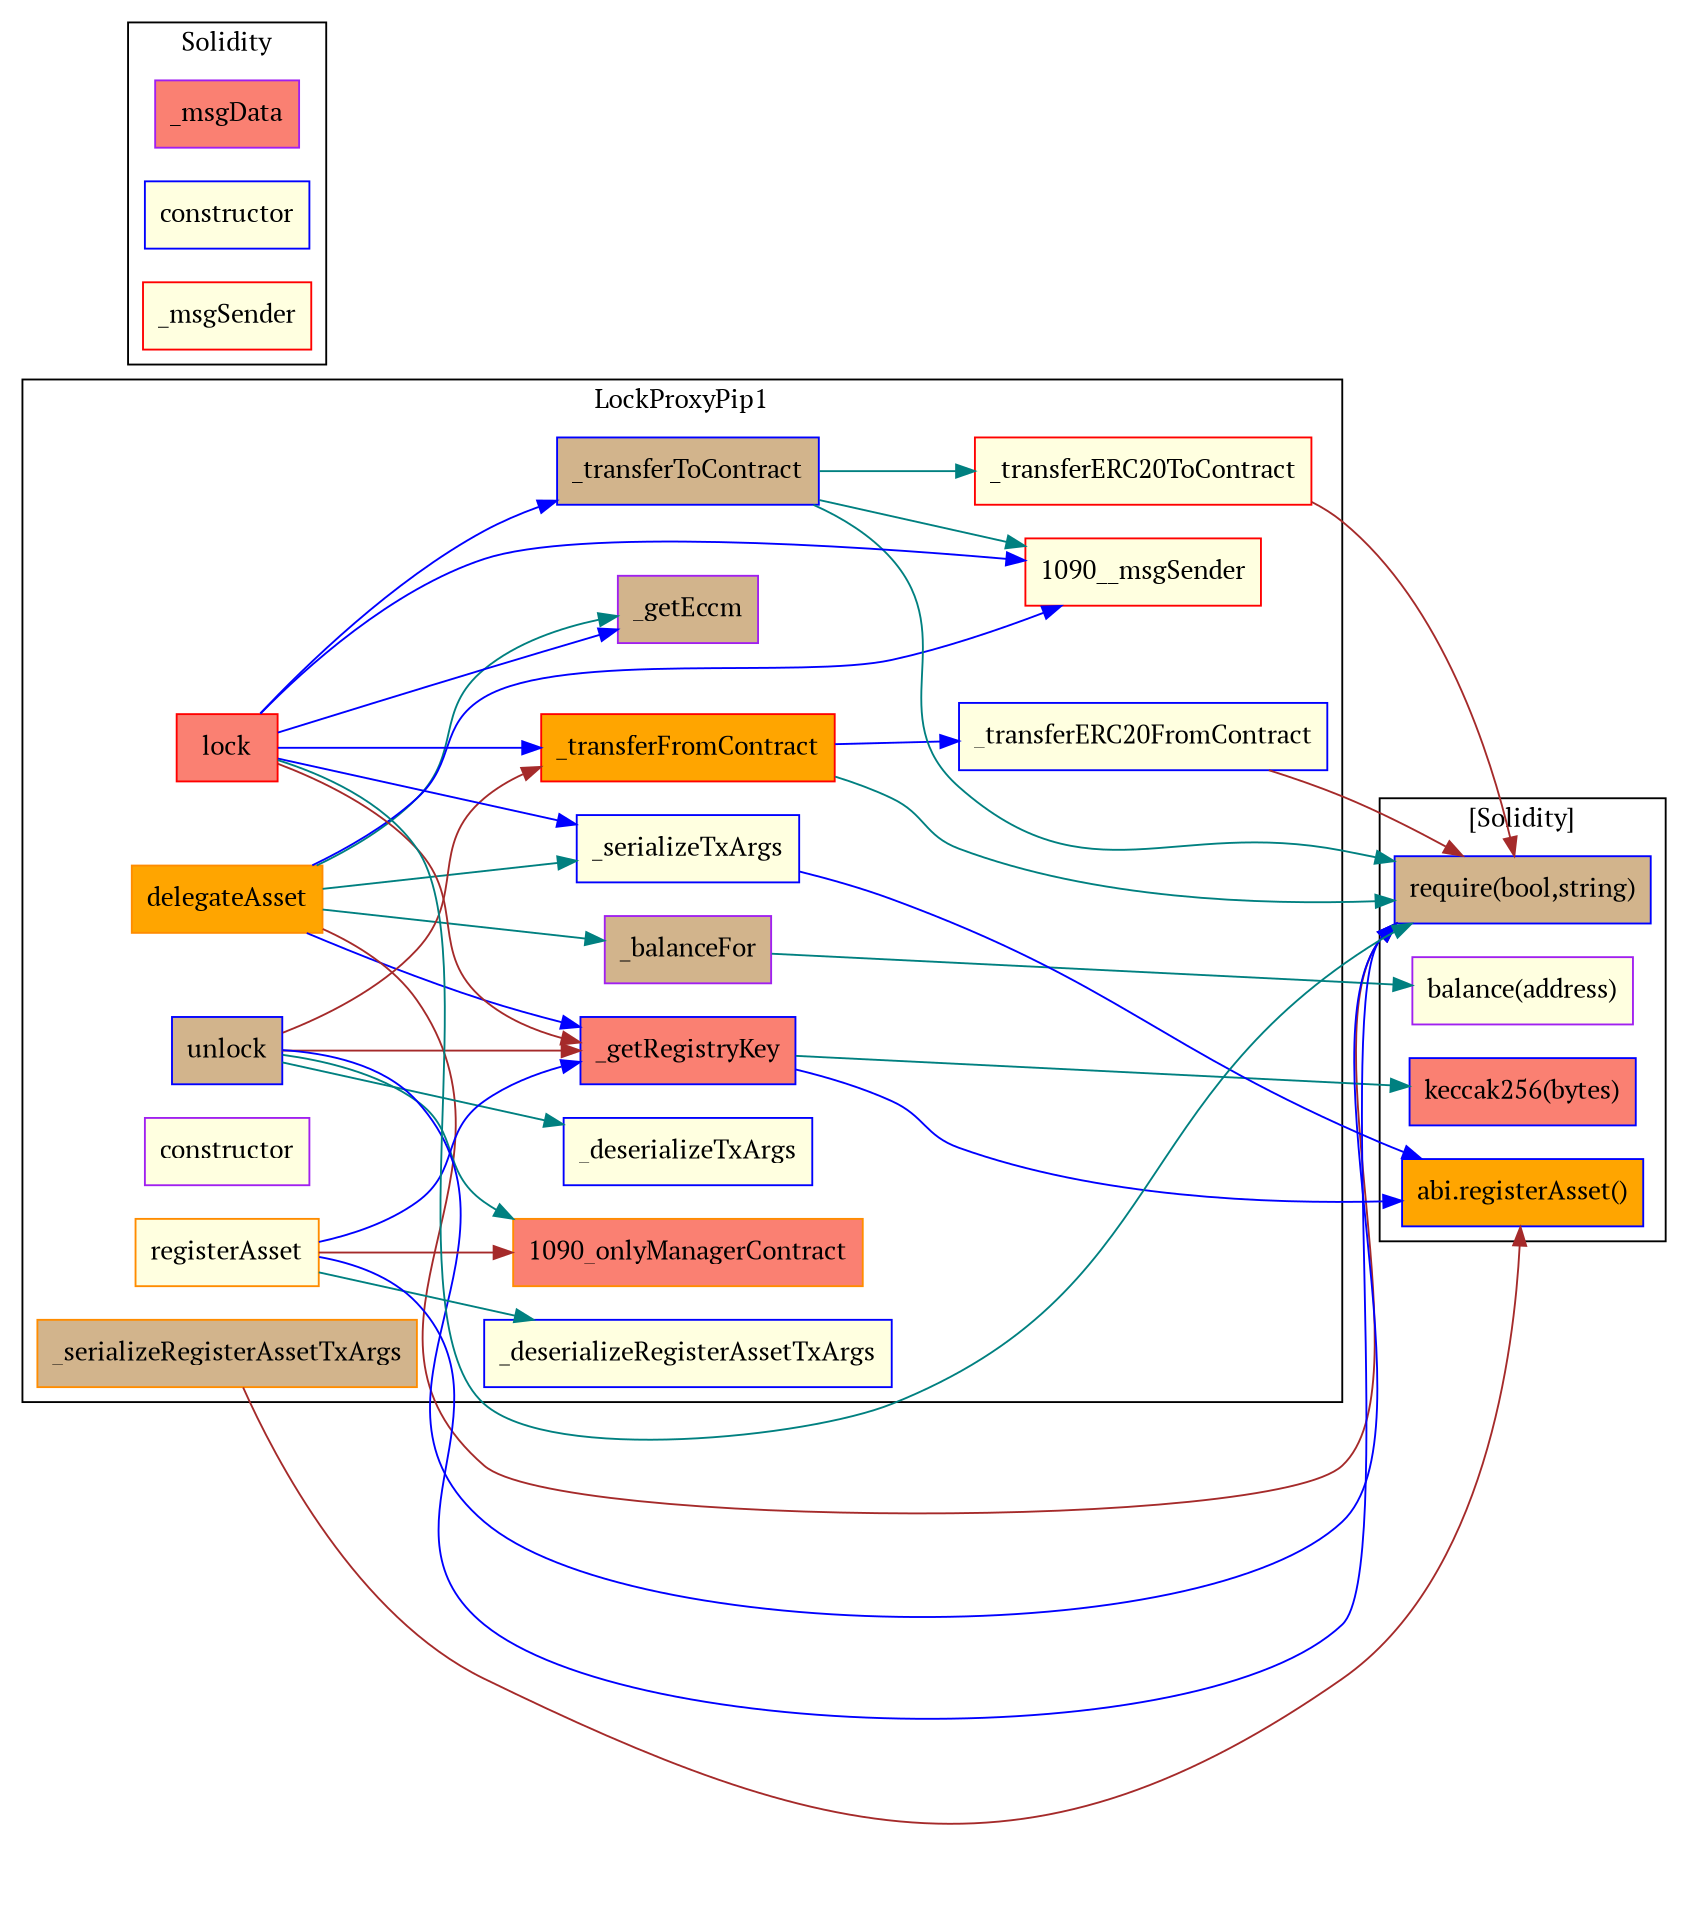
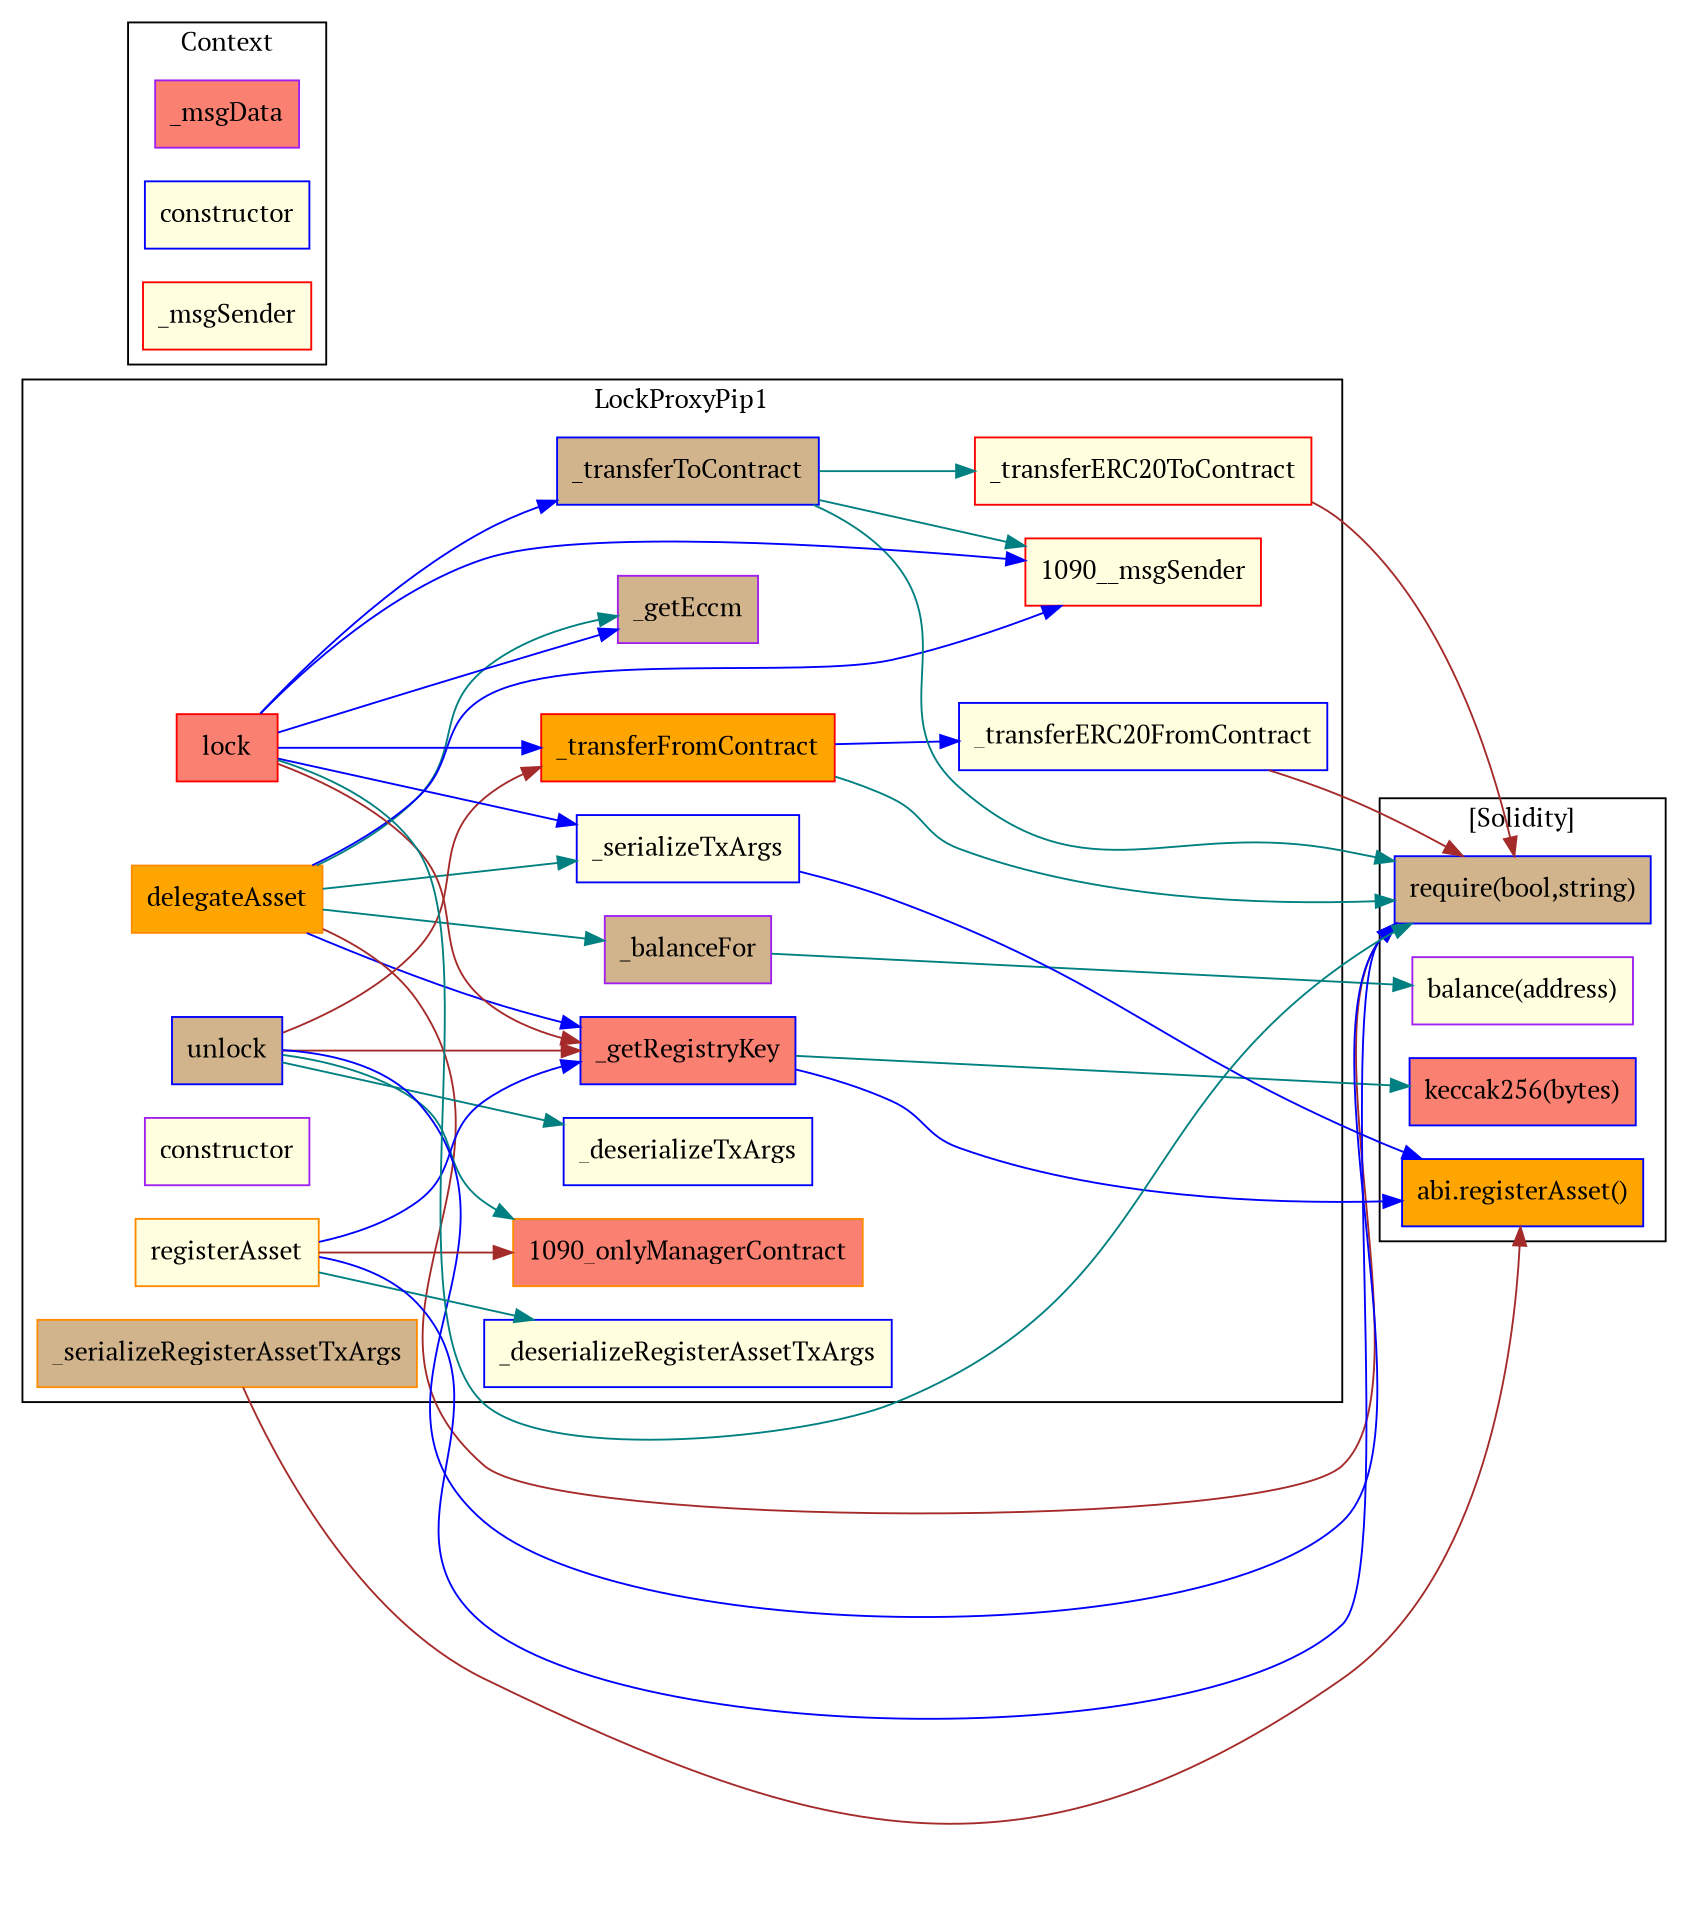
(227, 44) -> (227, 44)
